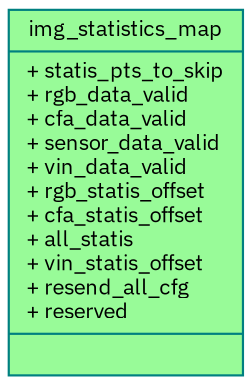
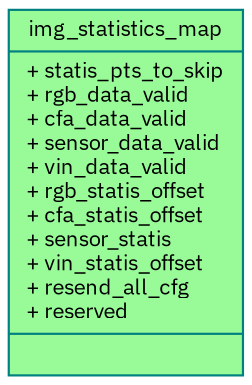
(80, 240) -> (100, 240)
